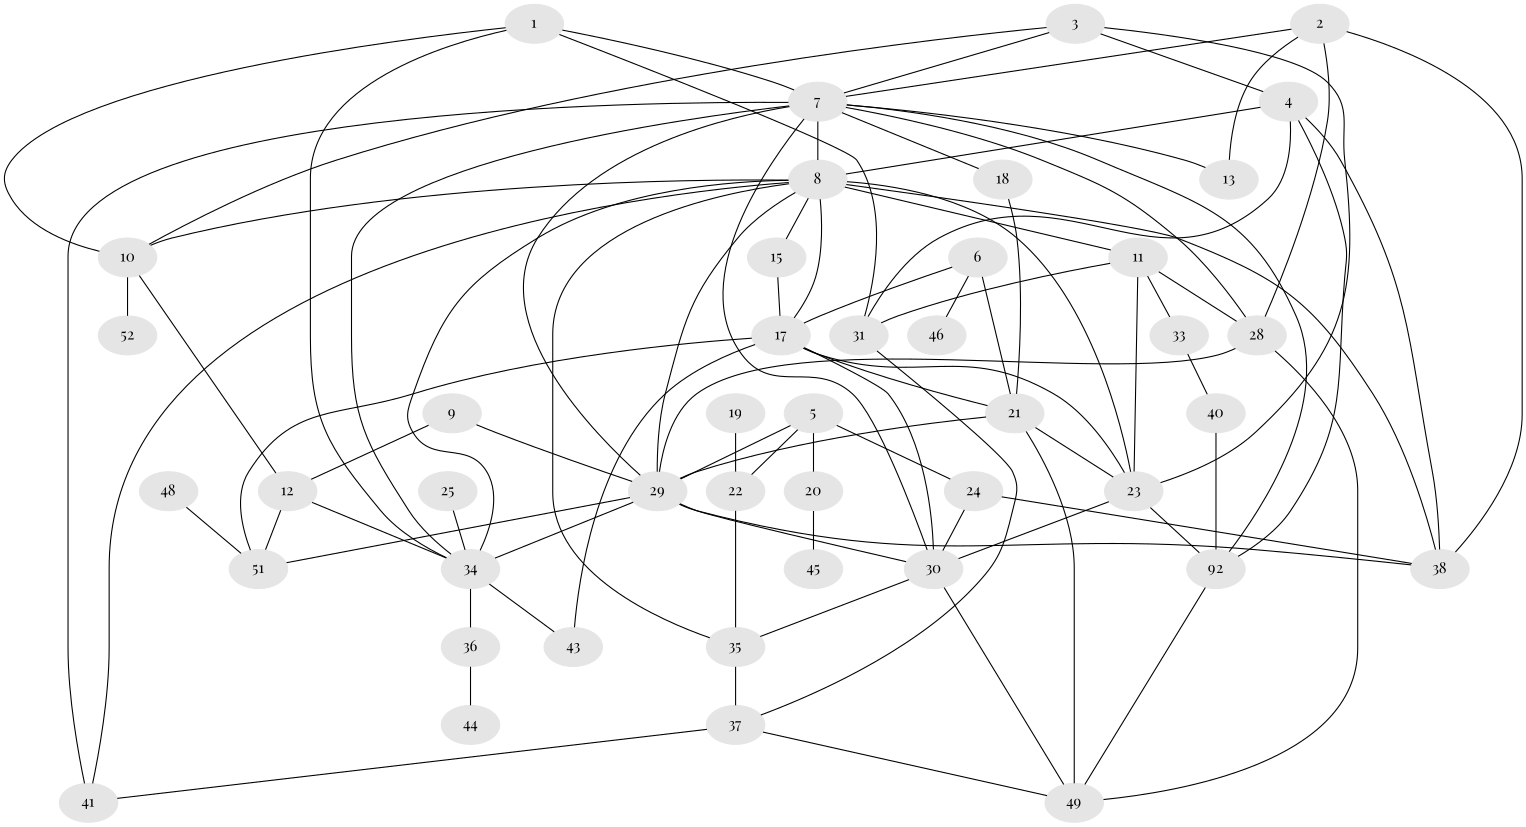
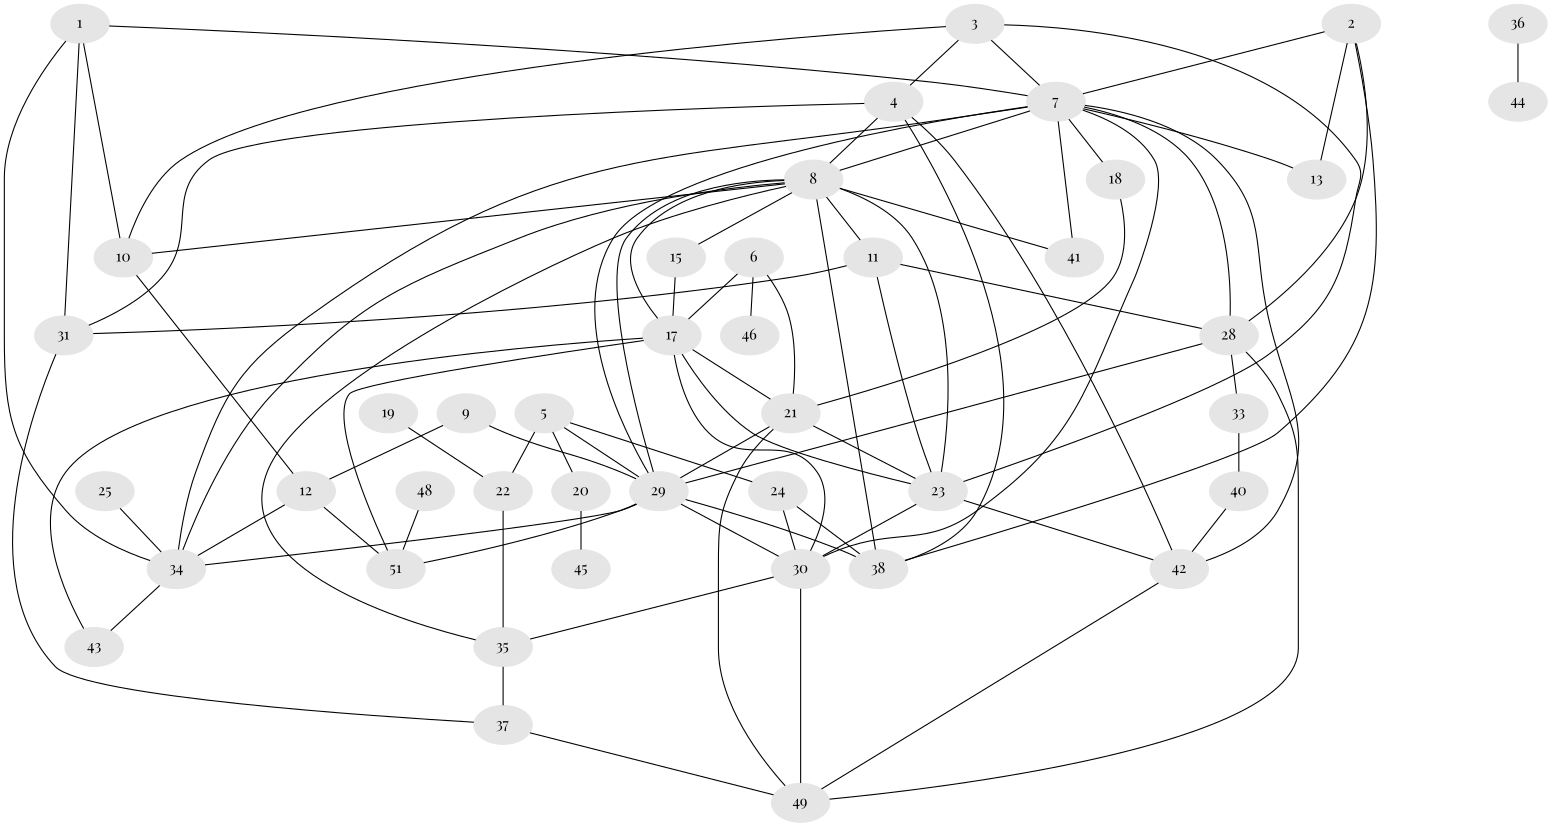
(1159, 297) -> (1233, 367)
(128, 335) -> none
(1216, 569) -> (1179, 569)
(471, 608) -> none
(412, 764) -> none
